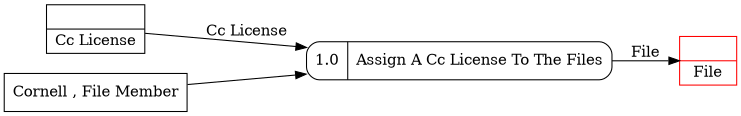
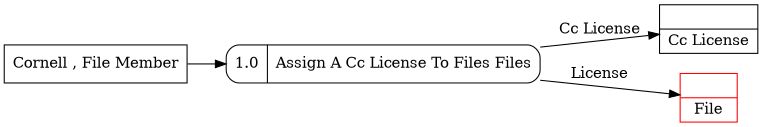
(221, 40) -> (594, 41)
(646, 53) -> (600, 74)
(480, 60) -> (404, 63)
